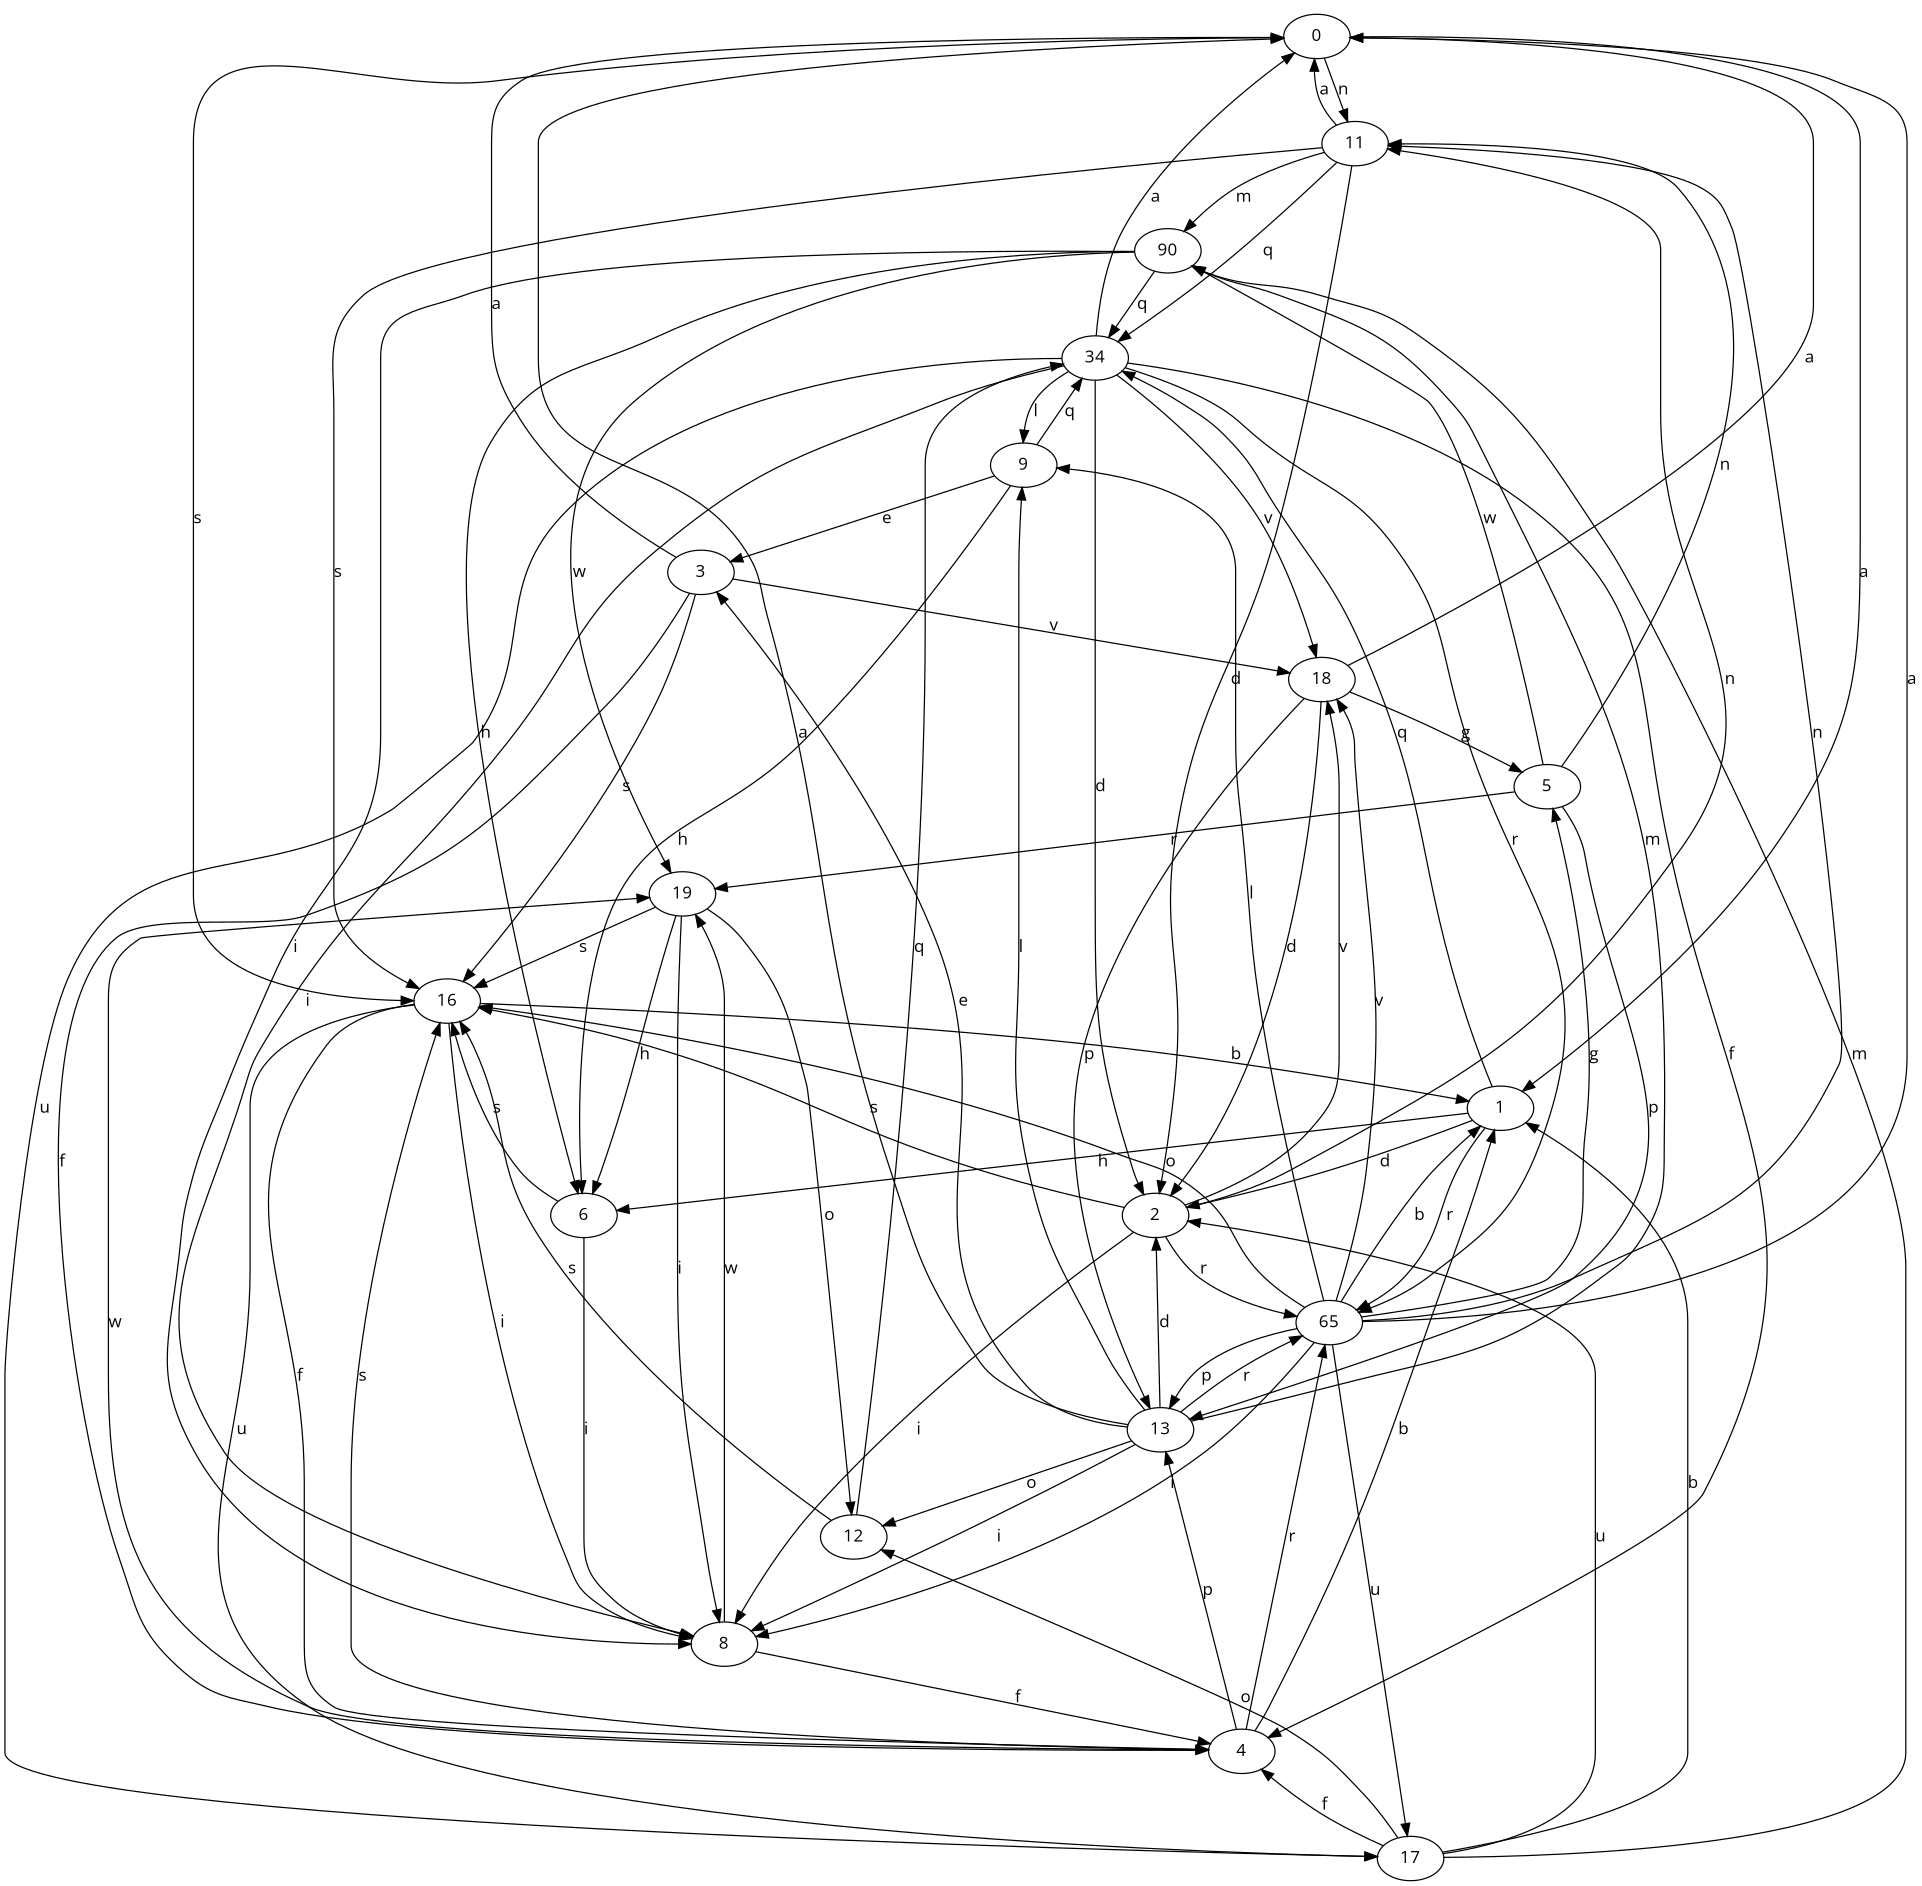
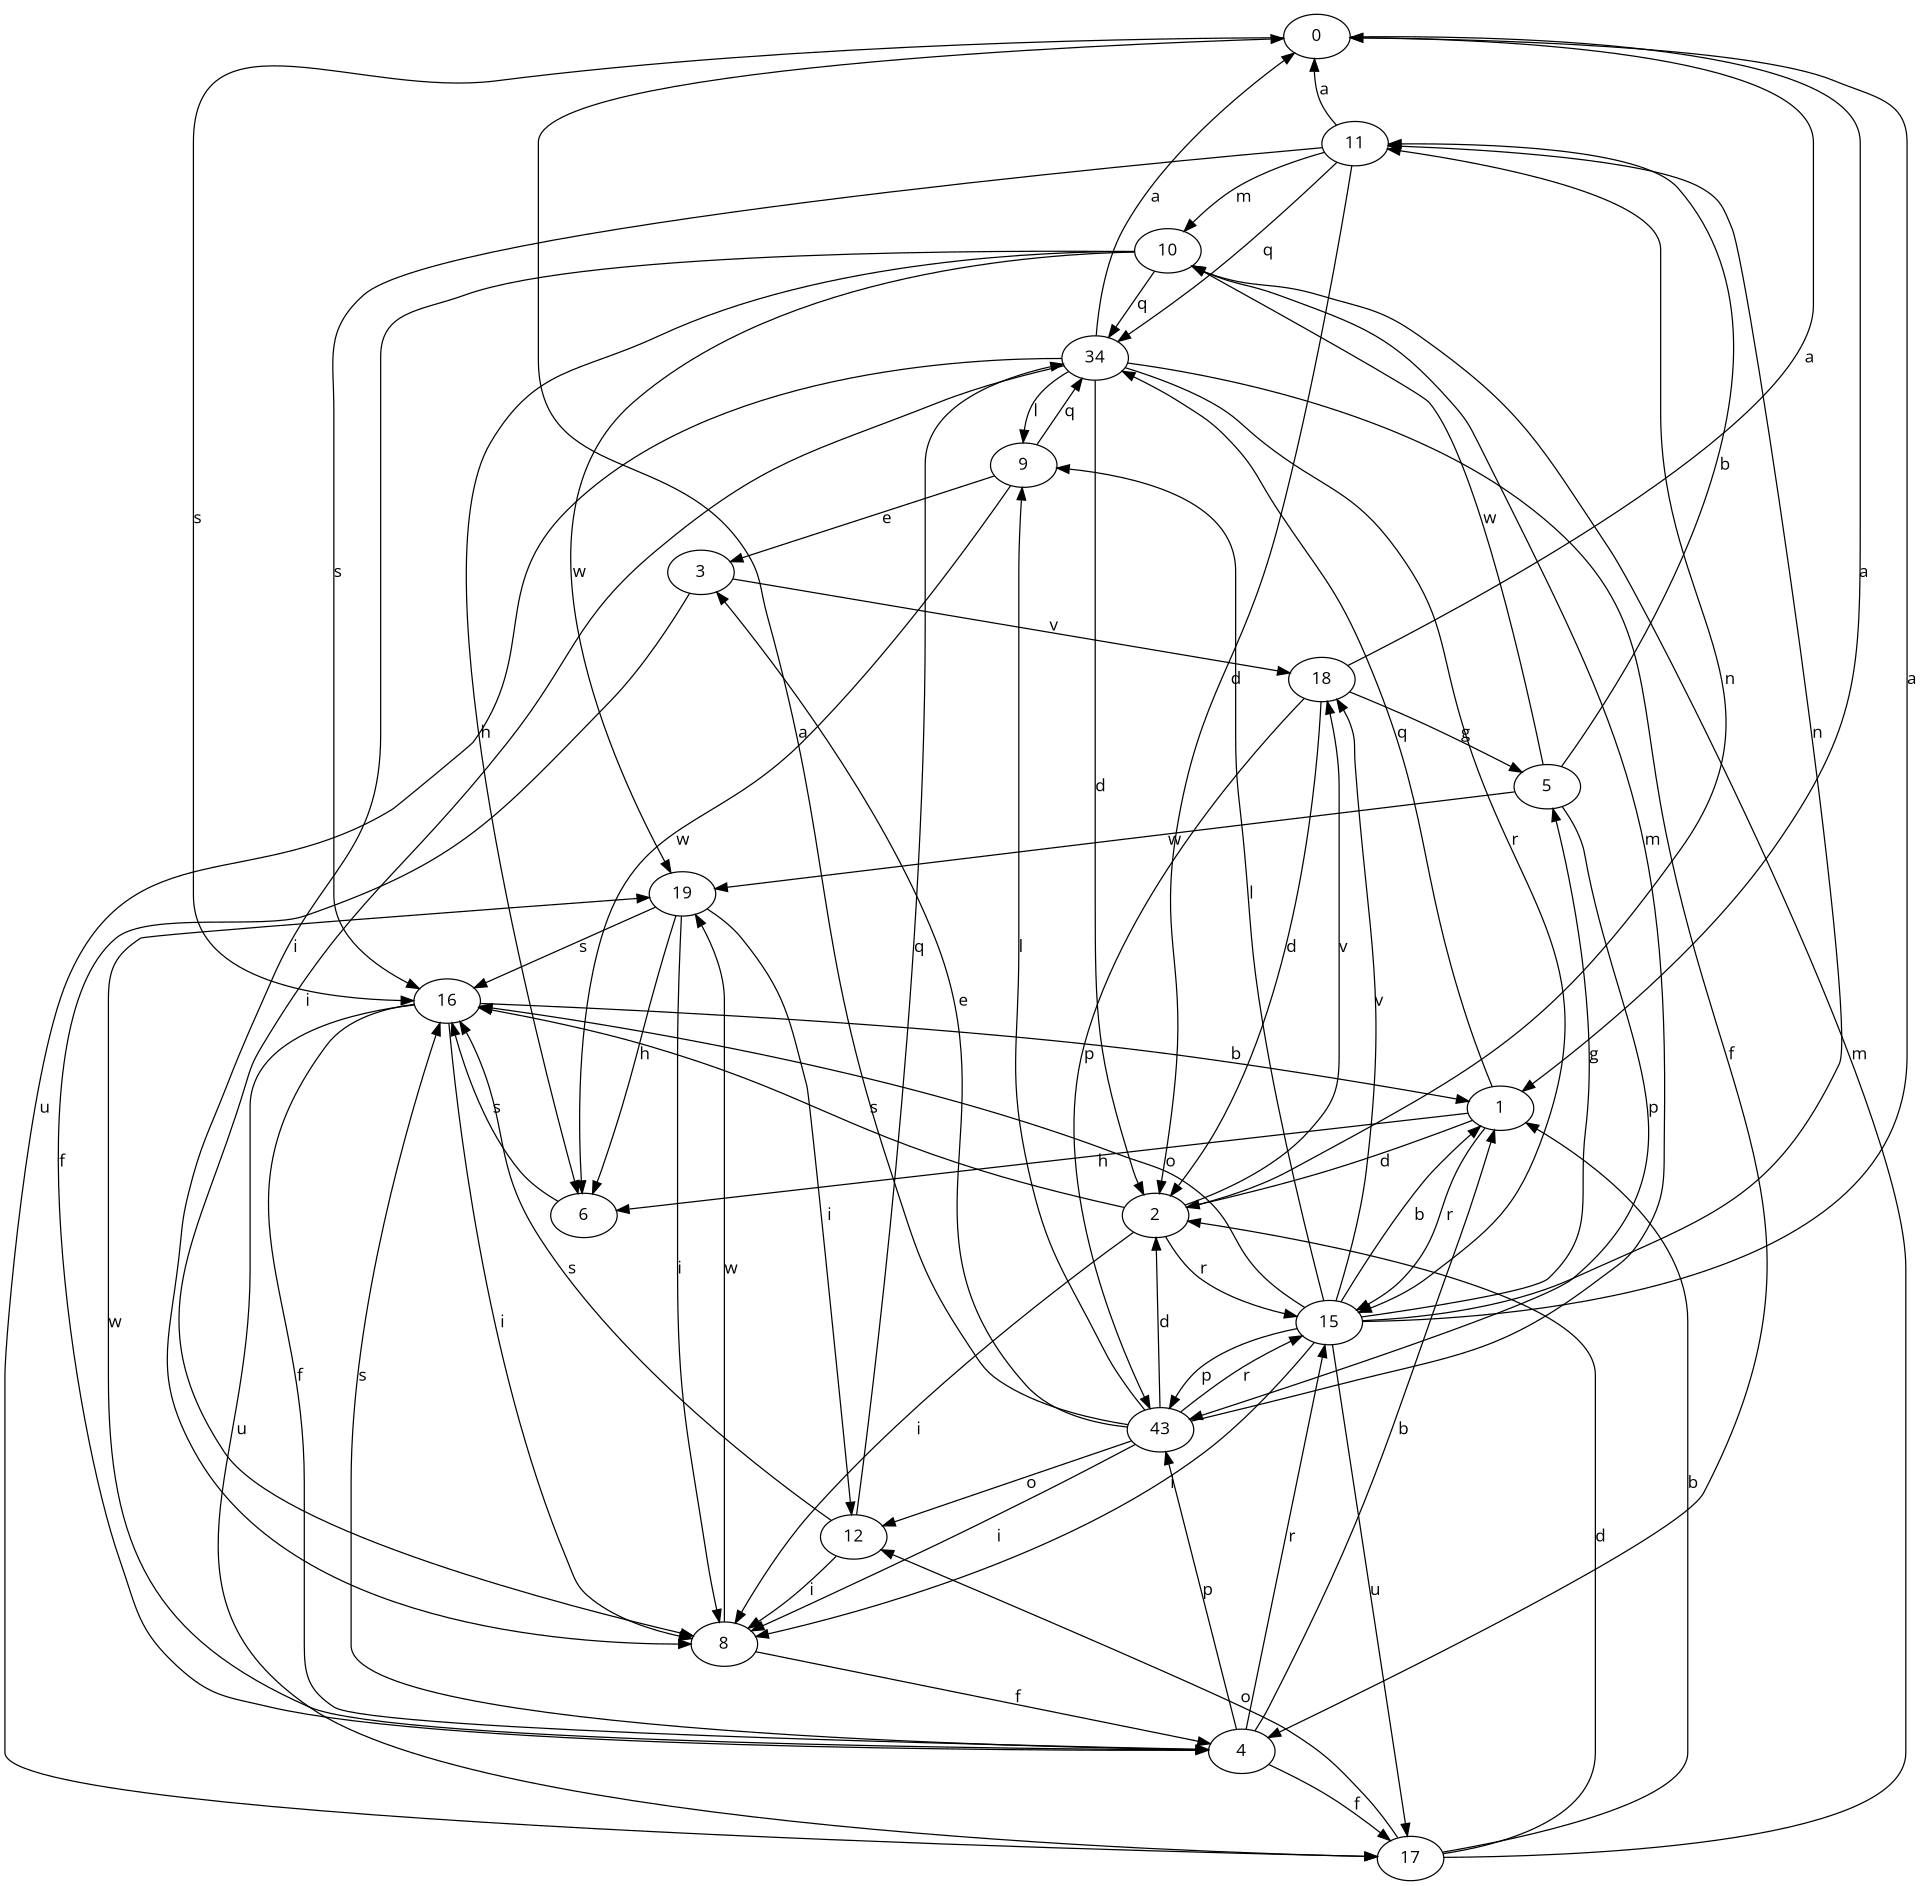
(612, 60) -> none
(1334, 84) -> none
(1168, 251) -> (1168, 251)
(1725, 465) -> (1725, 465)
(1240, 492) -> none
(603, 794) -> none
(683, 840) -> (683, 840)
(1175, 840) -> (1175, 840)
(830, 1215) -> (830, 1215)
(1329, 1323) -> (1329, 1323)
(1160, 1430) -> (1160, 1430)
(584, 1461) -> (799, 1591)
(1601, 1537) -> (1601, 1537)
(1324, 1816) -> (1327, 1795)
